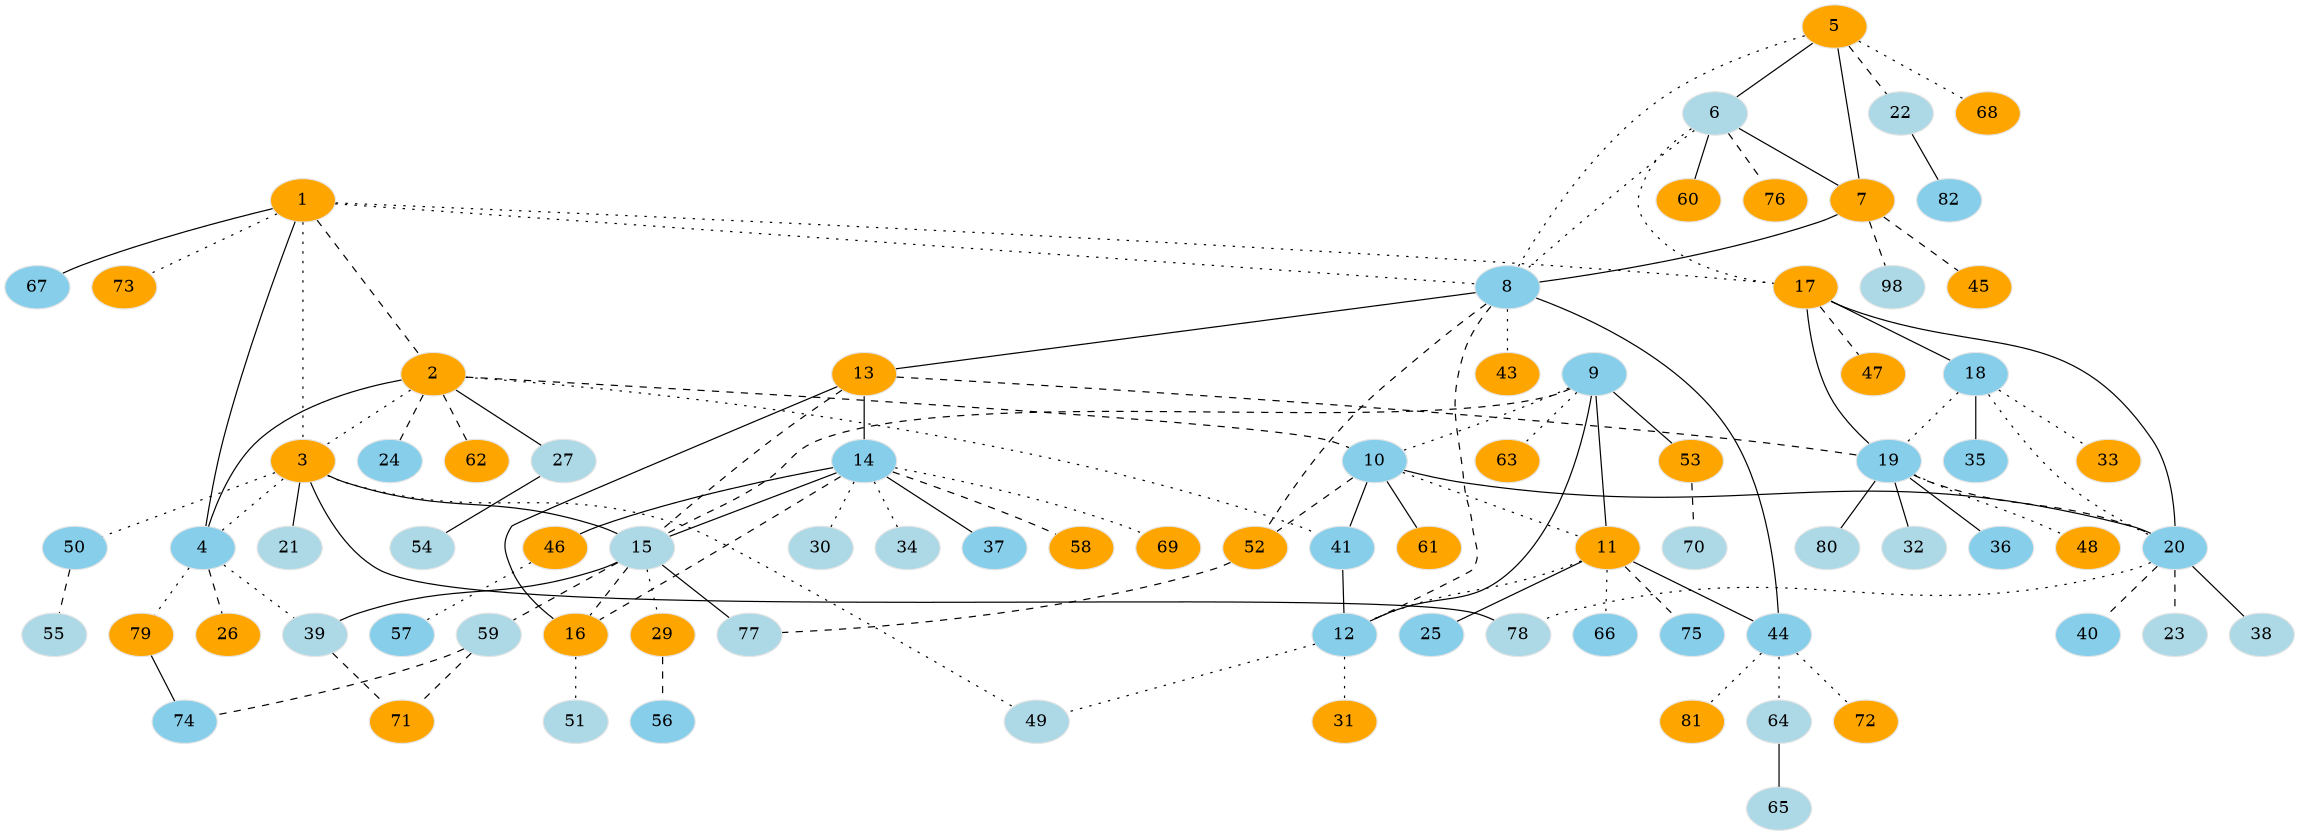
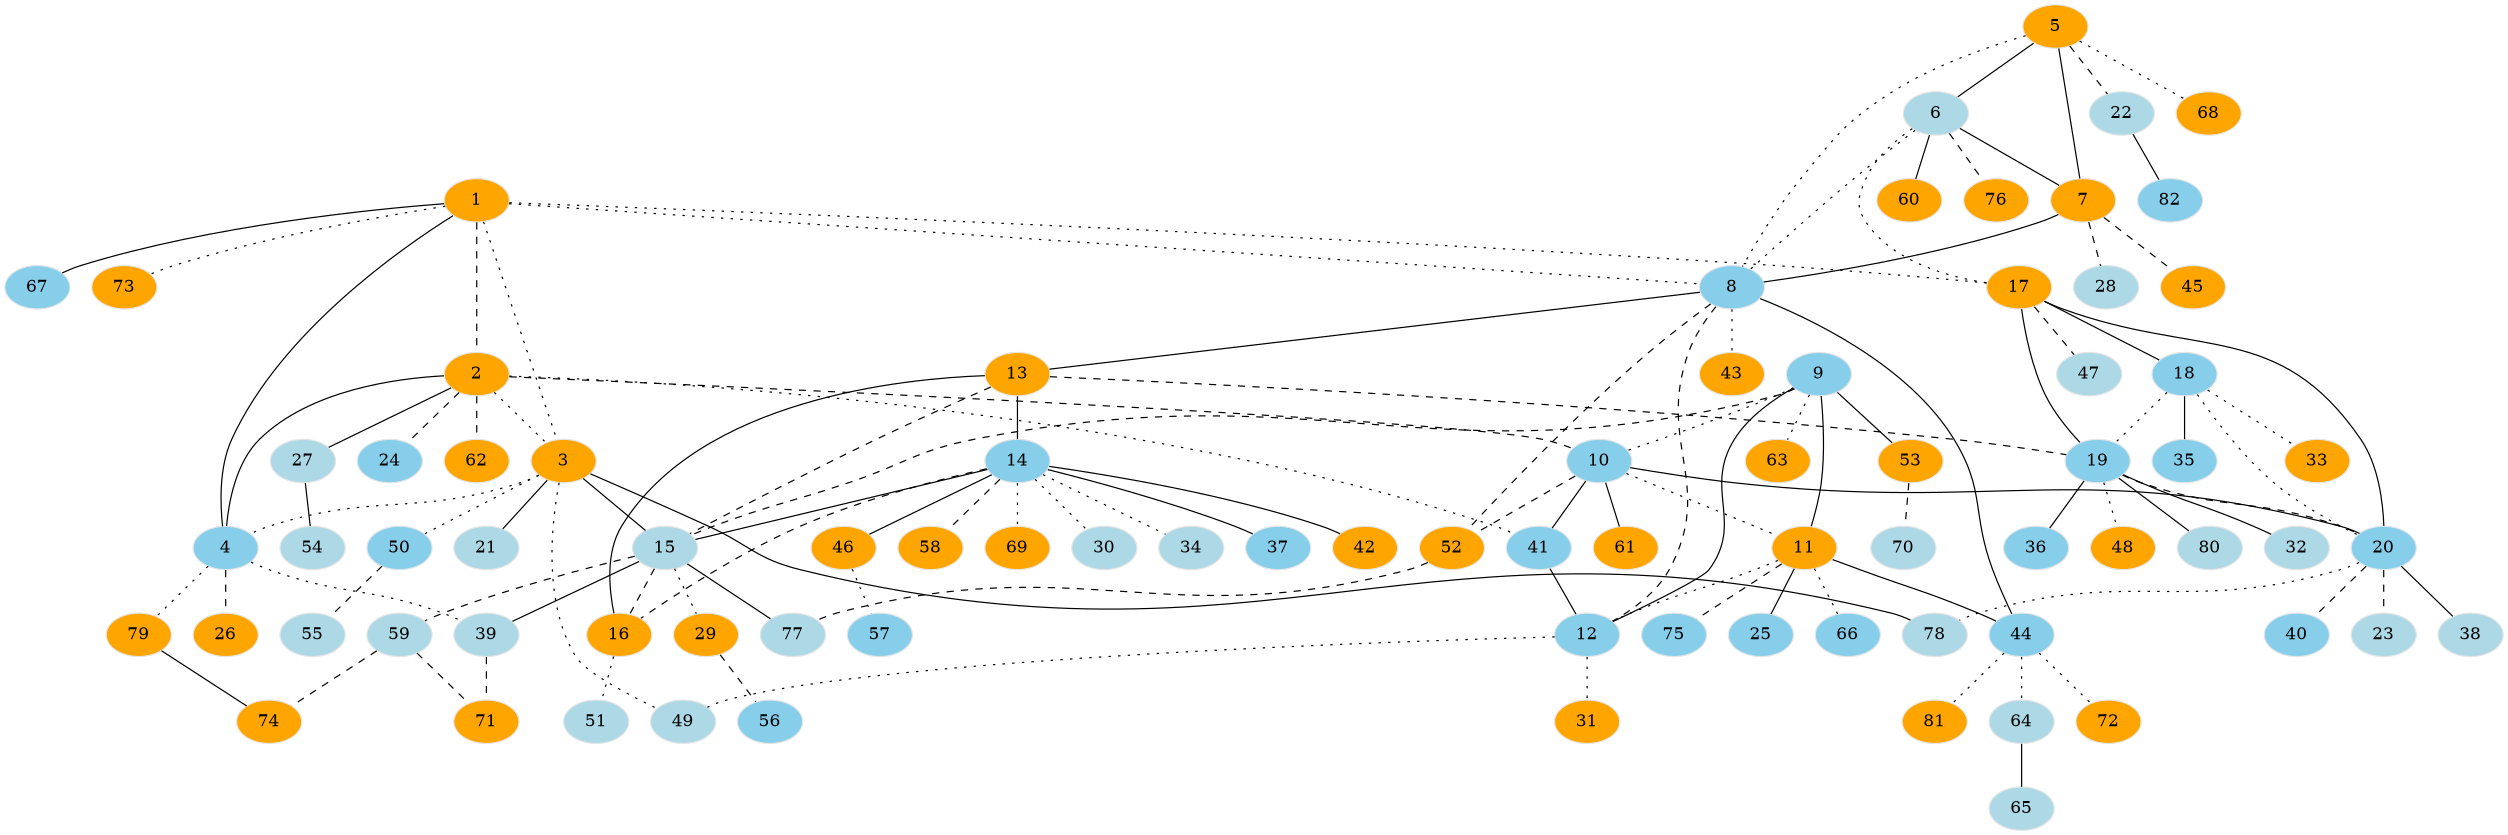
(1892, 287) -> (2106, 287)
(1873, 374) -> (2089, 374)
none -> (1365, 548)
(185, 722) -> (269, 722)
